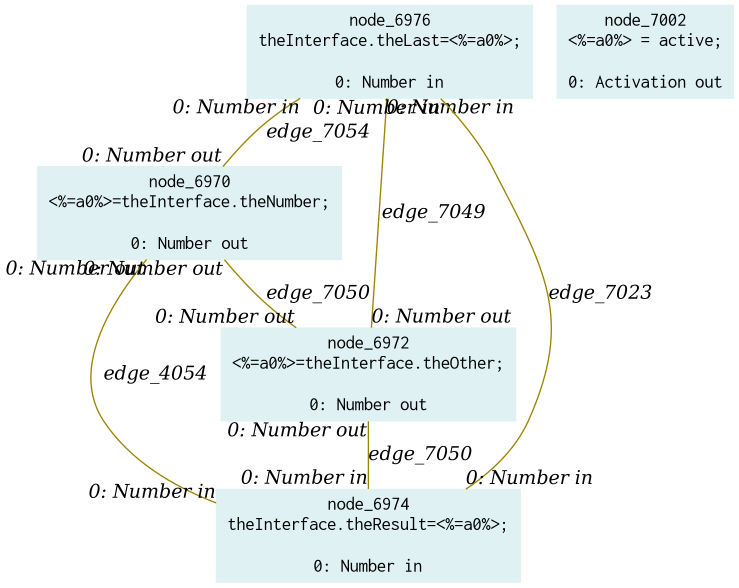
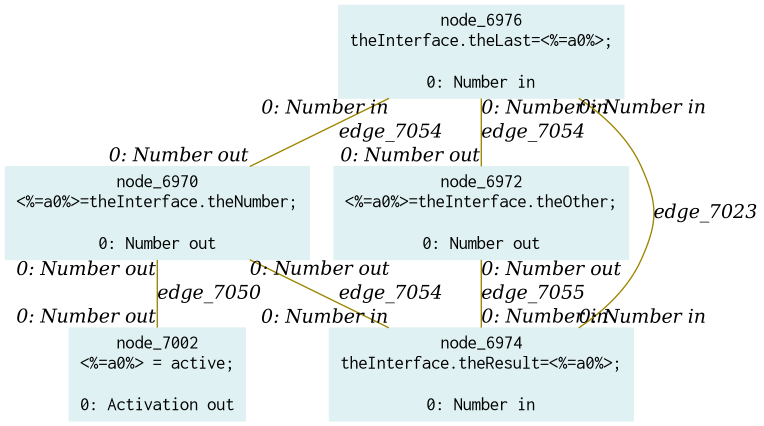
(434, 213) -> (534, 132)
(258, 296) -> (157, 294)
(156, 374) -> (391, 294)
(421, 455) -> (534, 294)
